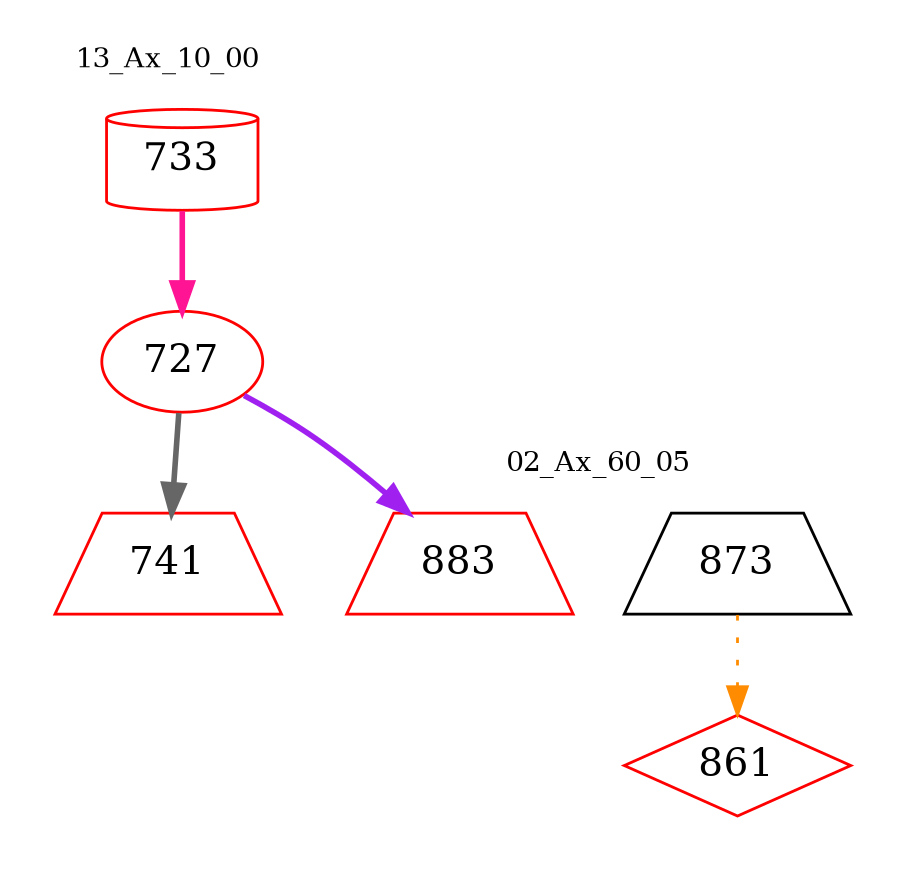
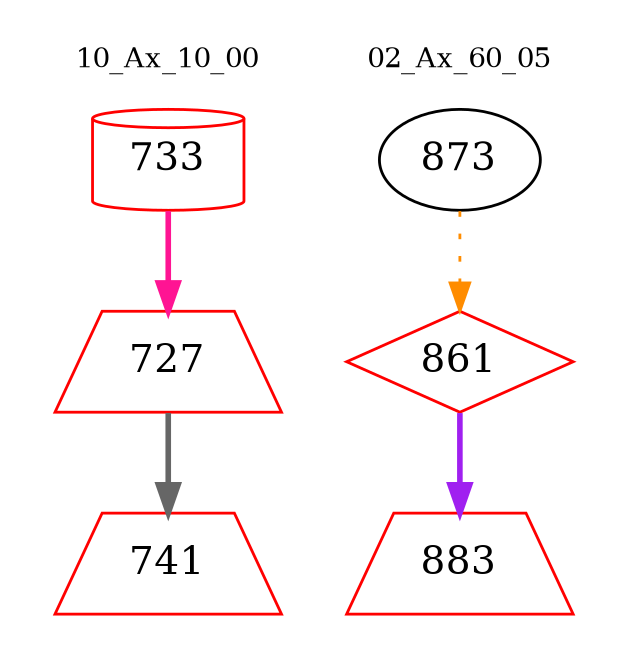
(168, 60) -> (168, 60)
(182, 362) -> (168, 362)
(343, 458) -> (460, 449)
(737, 564) -> (460, 160)
